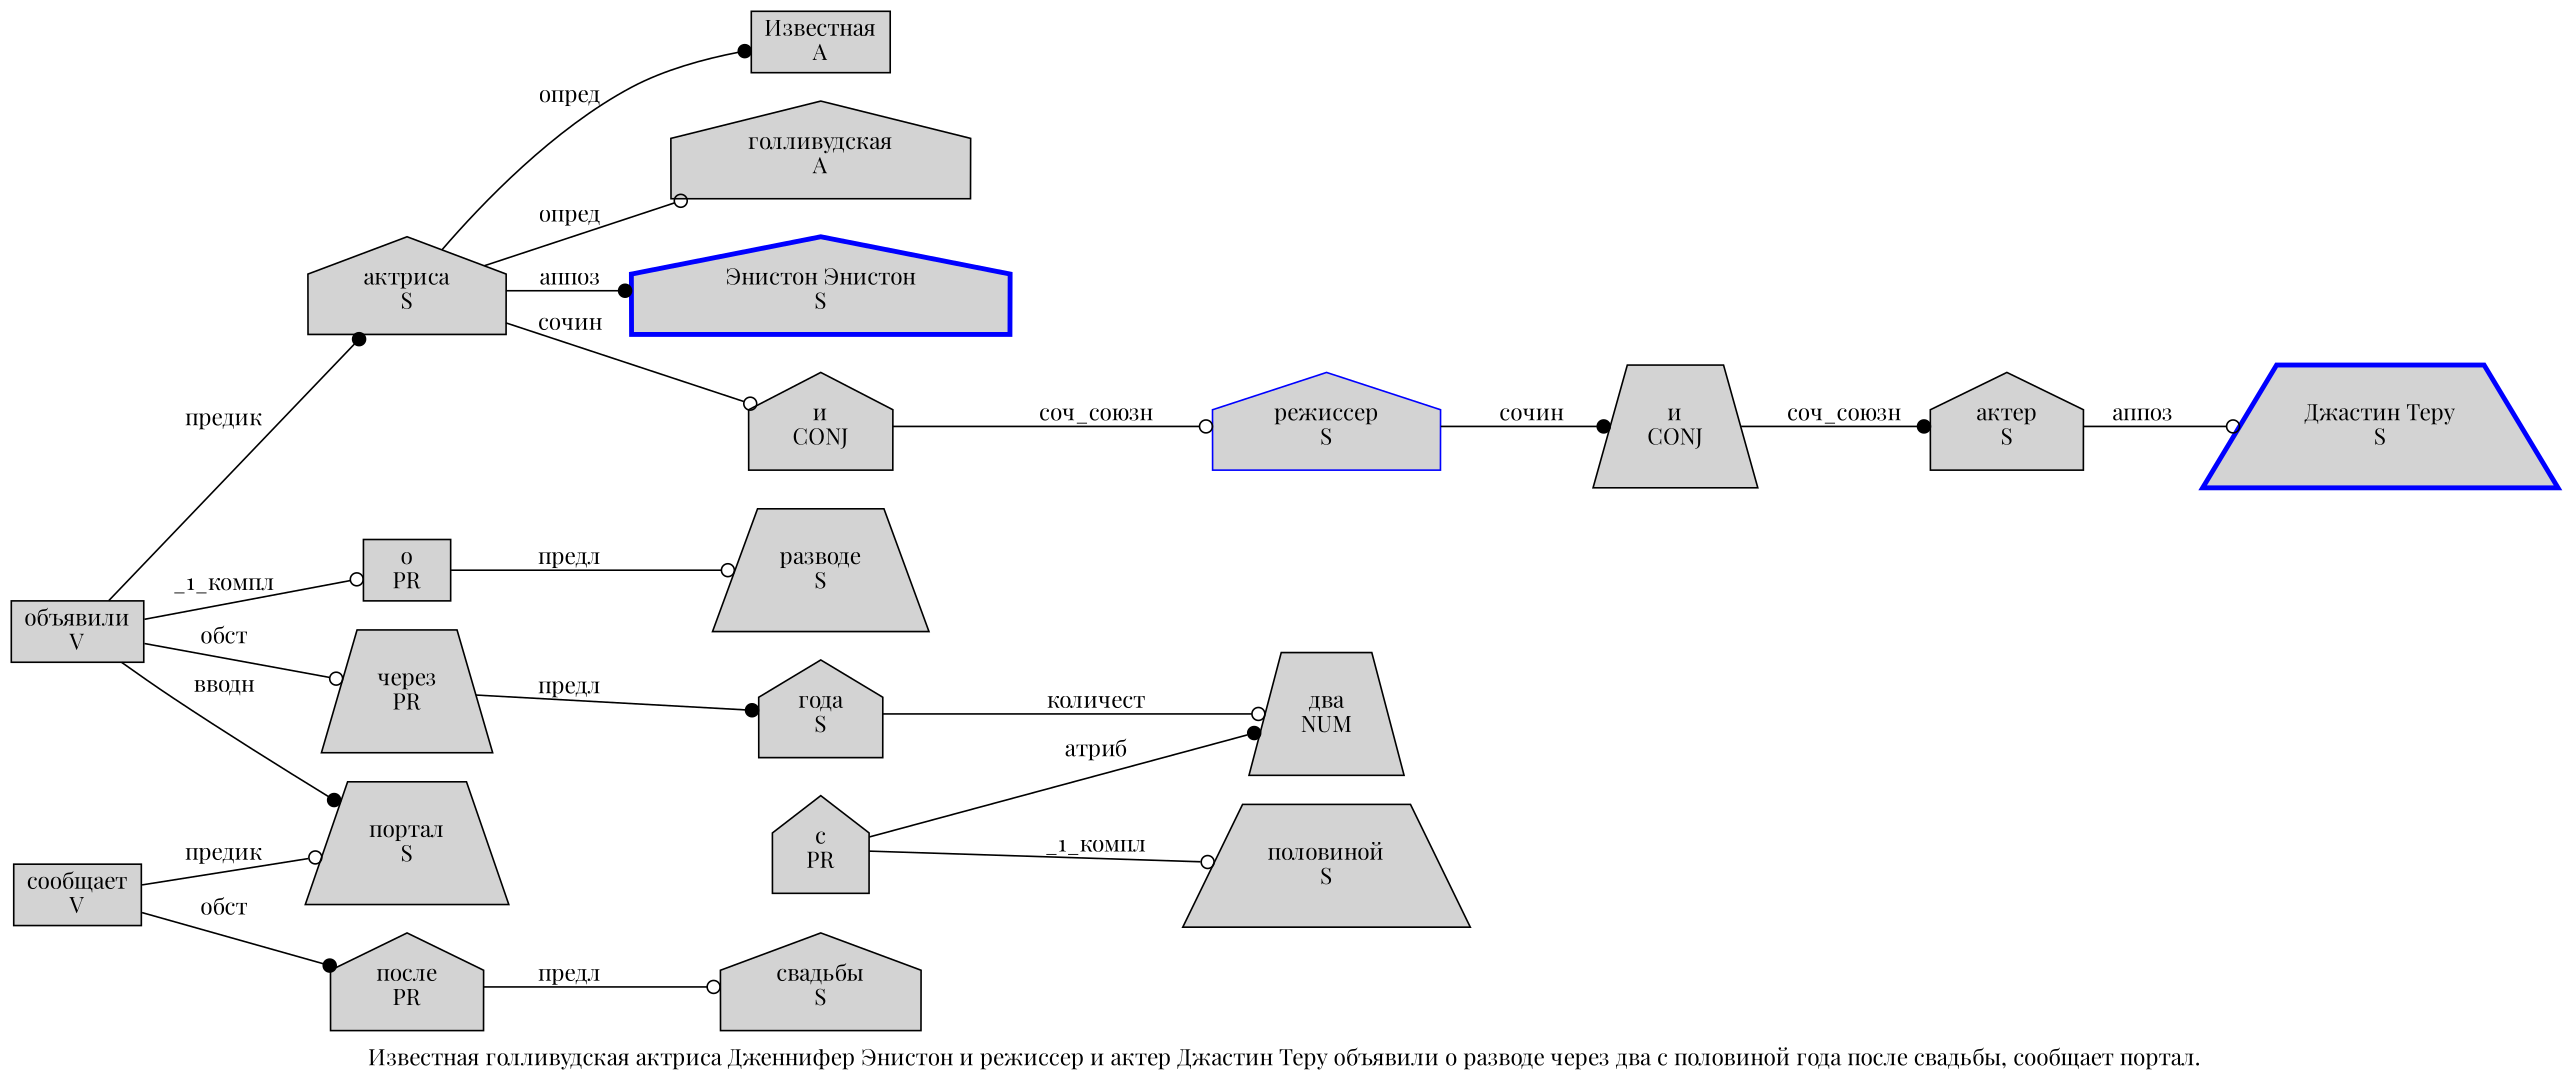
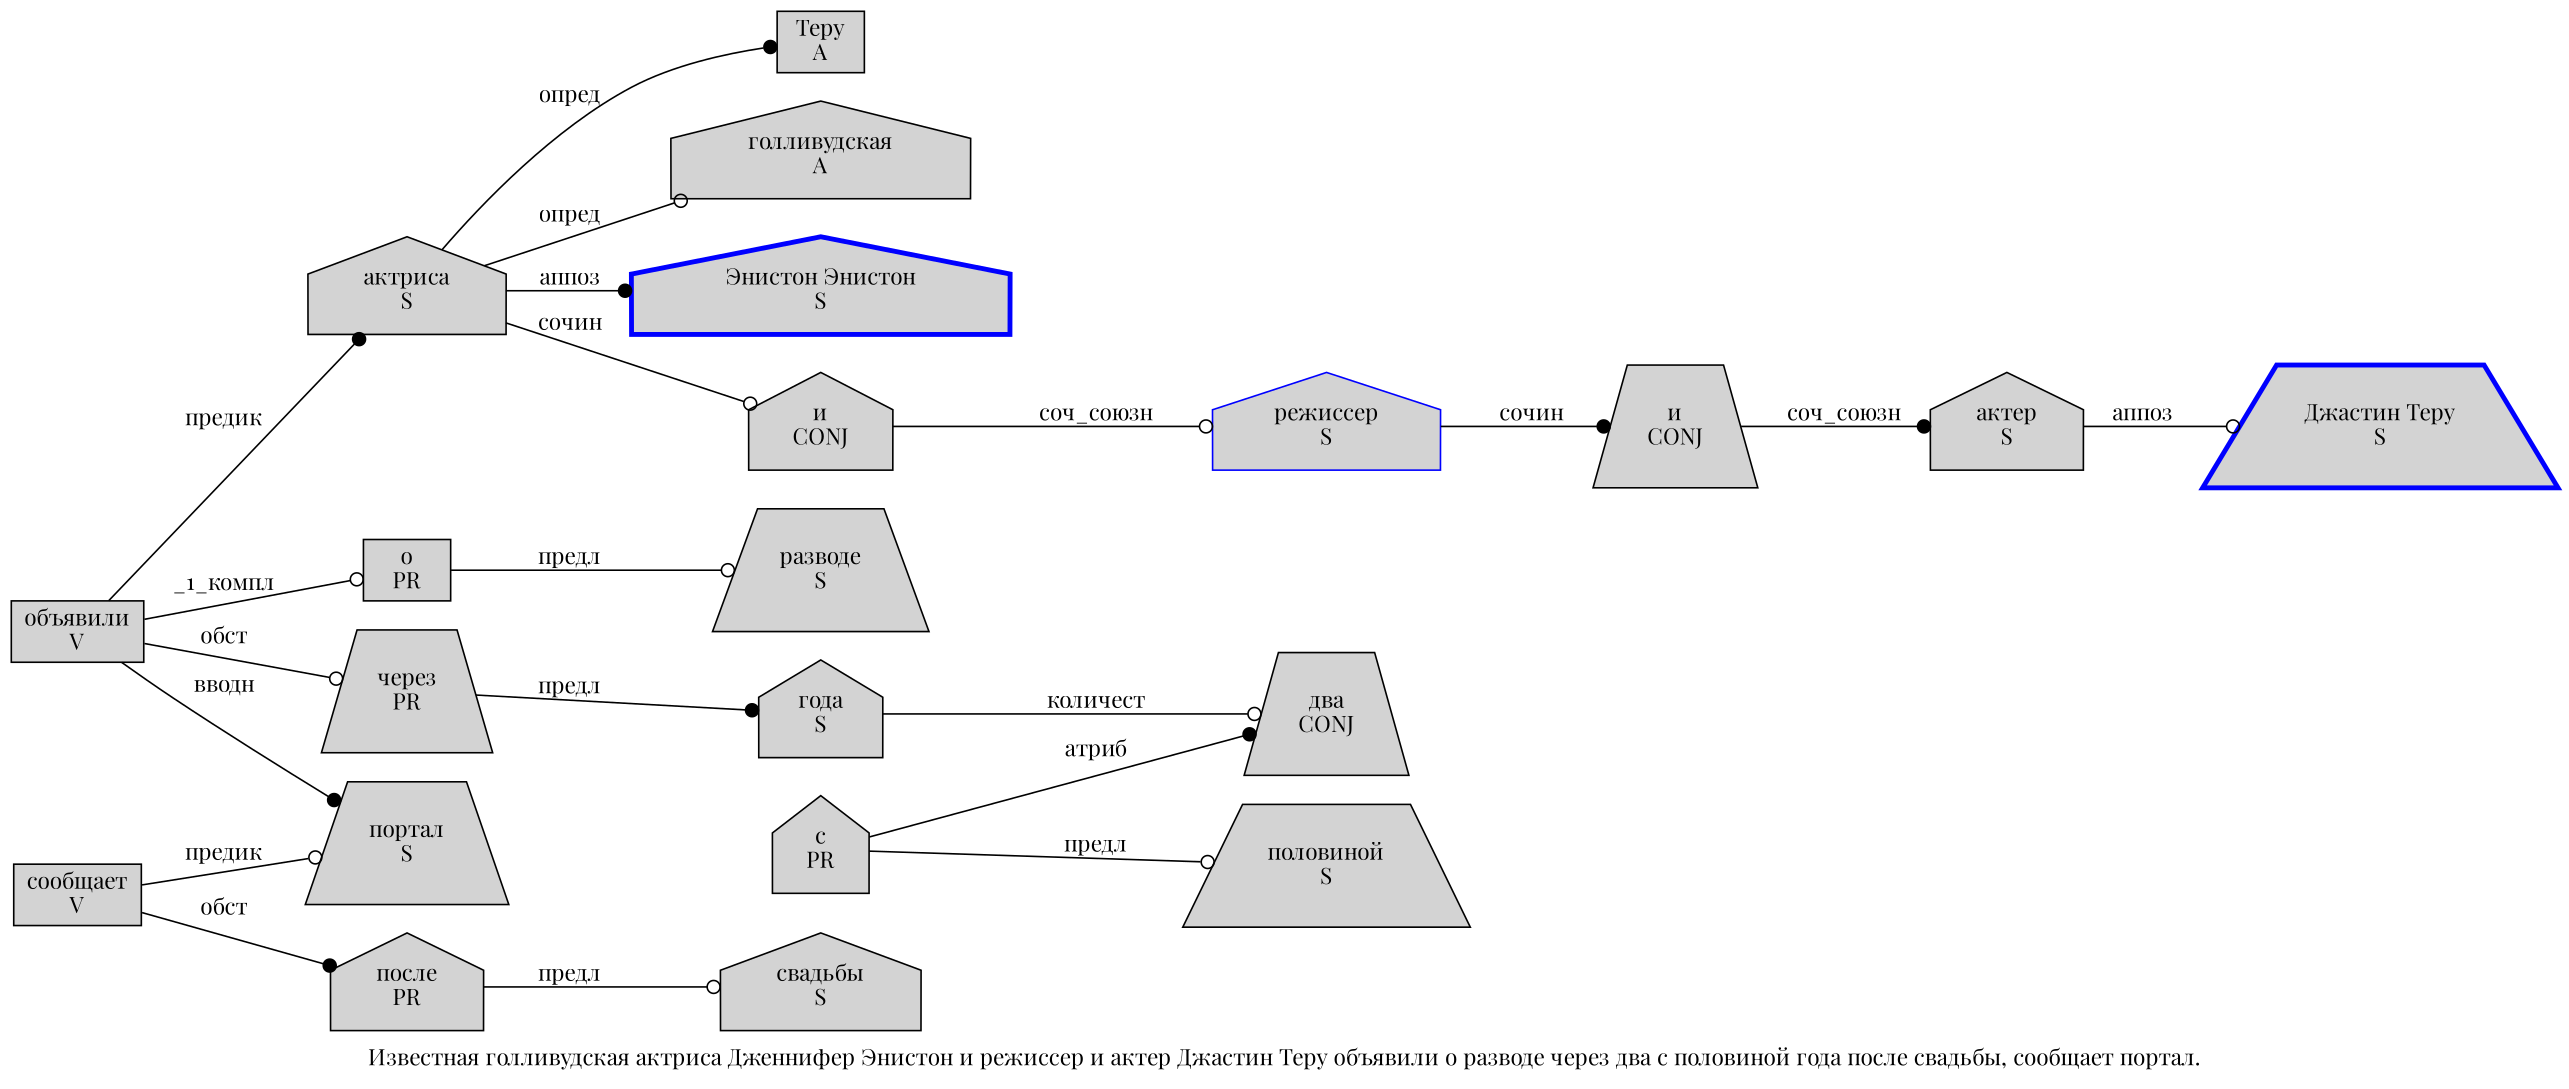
(821, 42) -> (821, 42)
(1327, 714) -> (1327, 714)
(1096, 846) -> (1096, 846)
